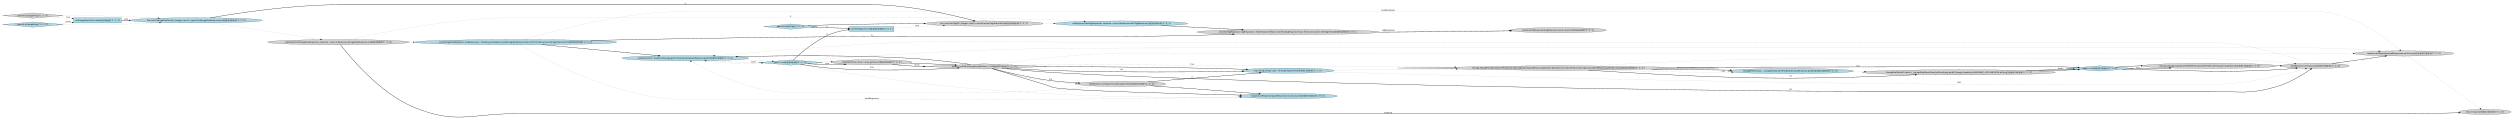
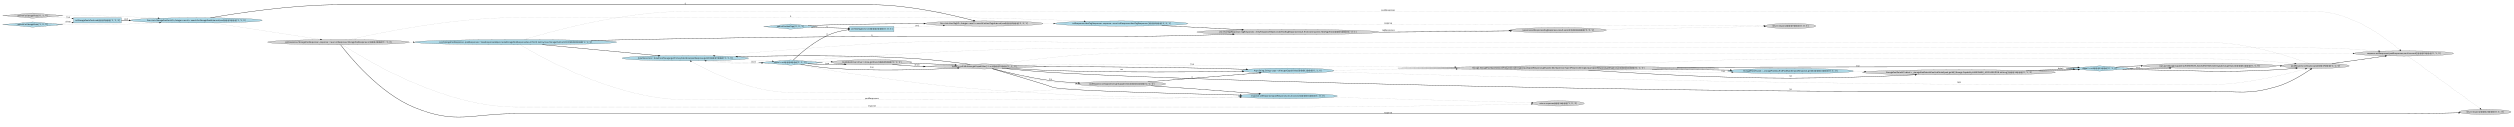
none -> (1791, 26)
none -> (1558, 103)
